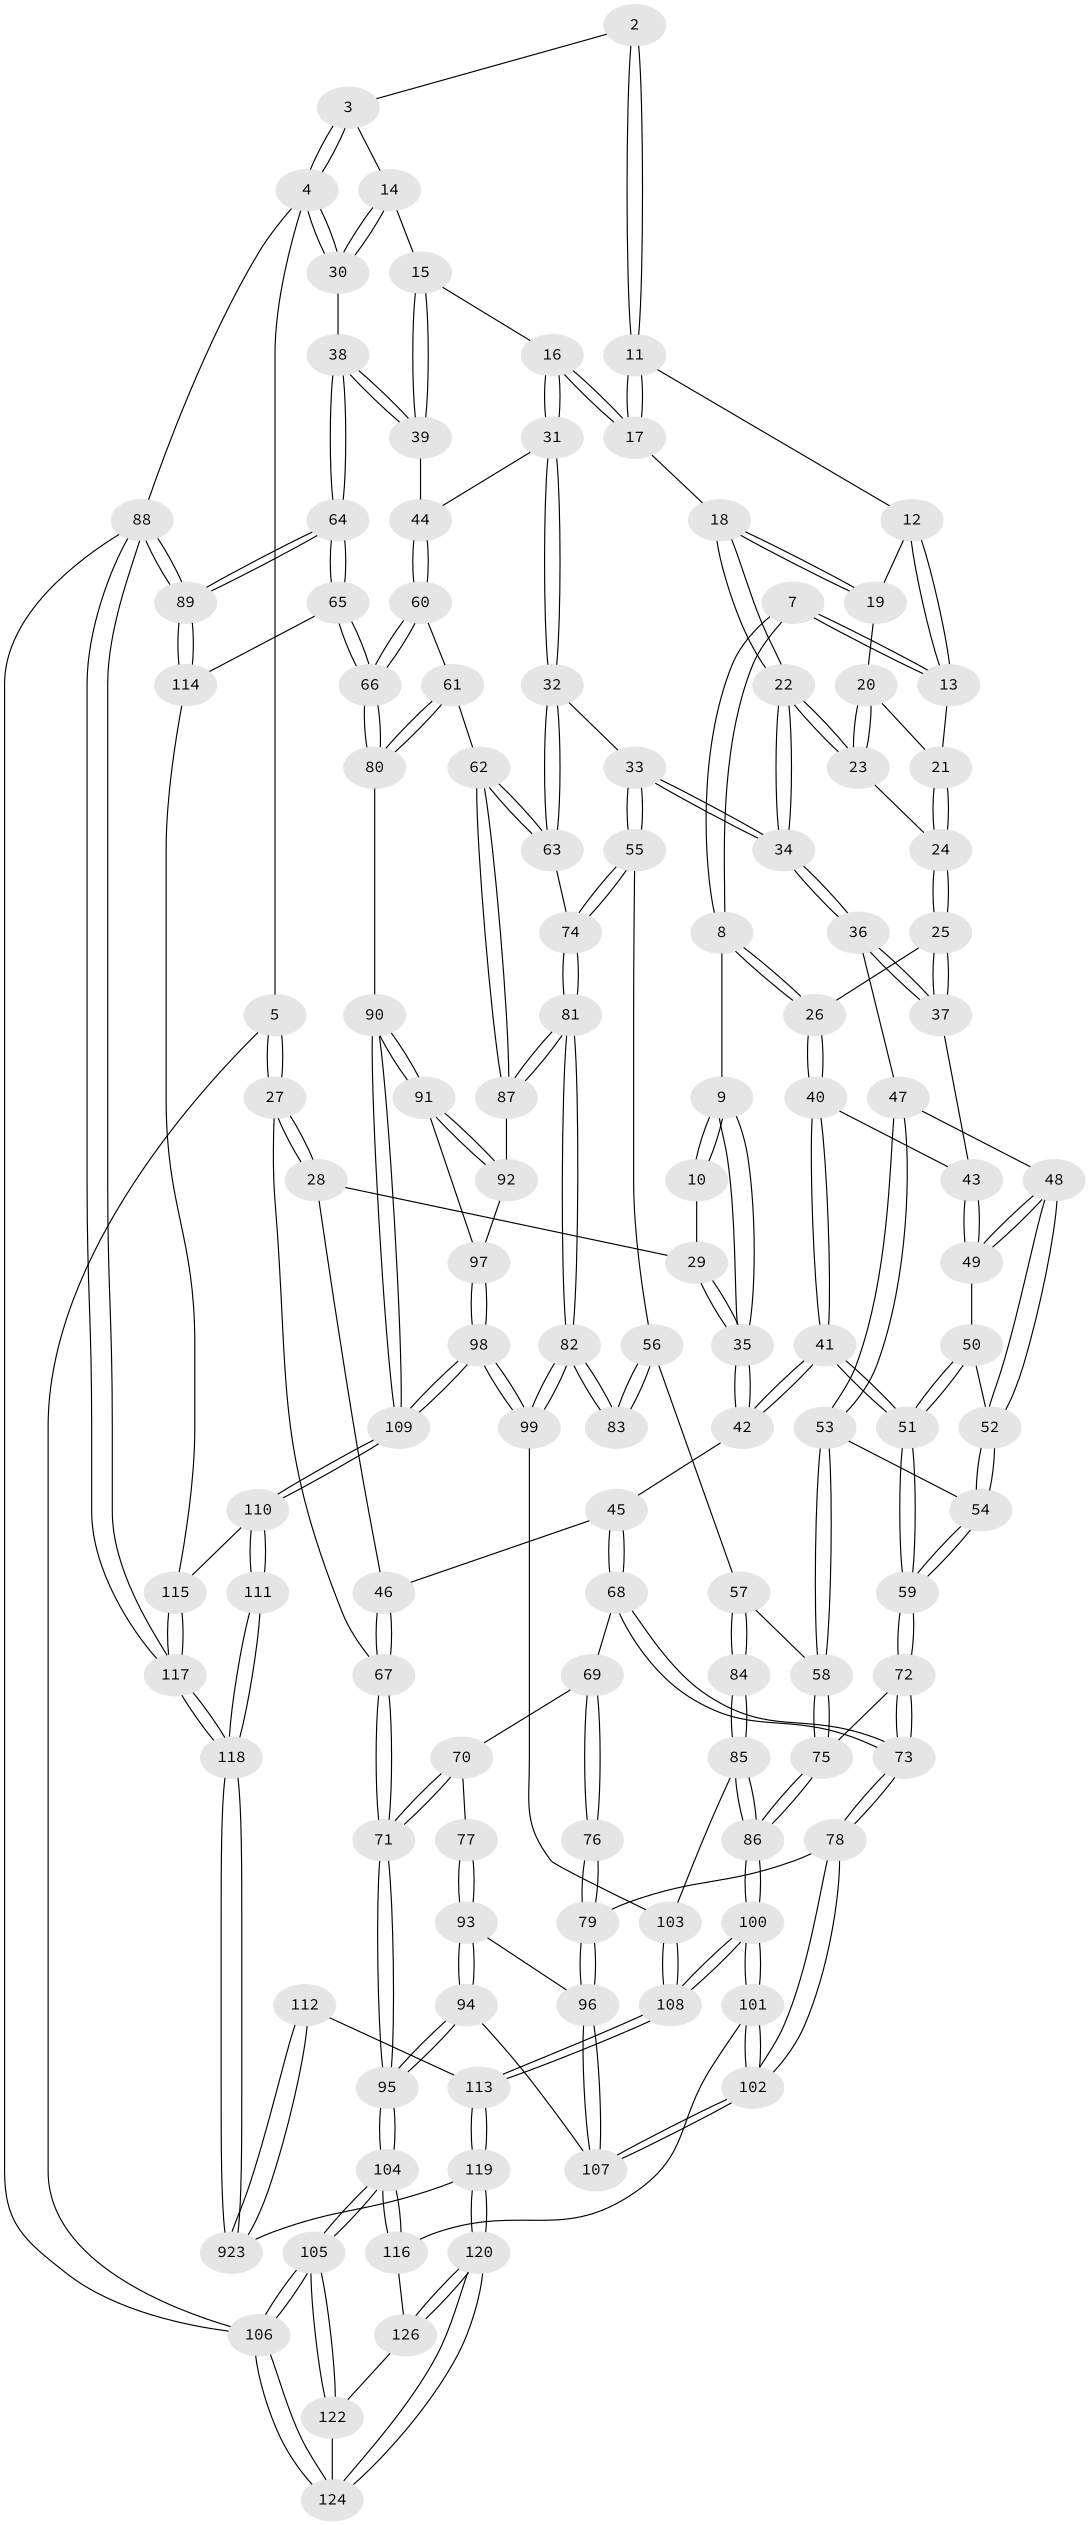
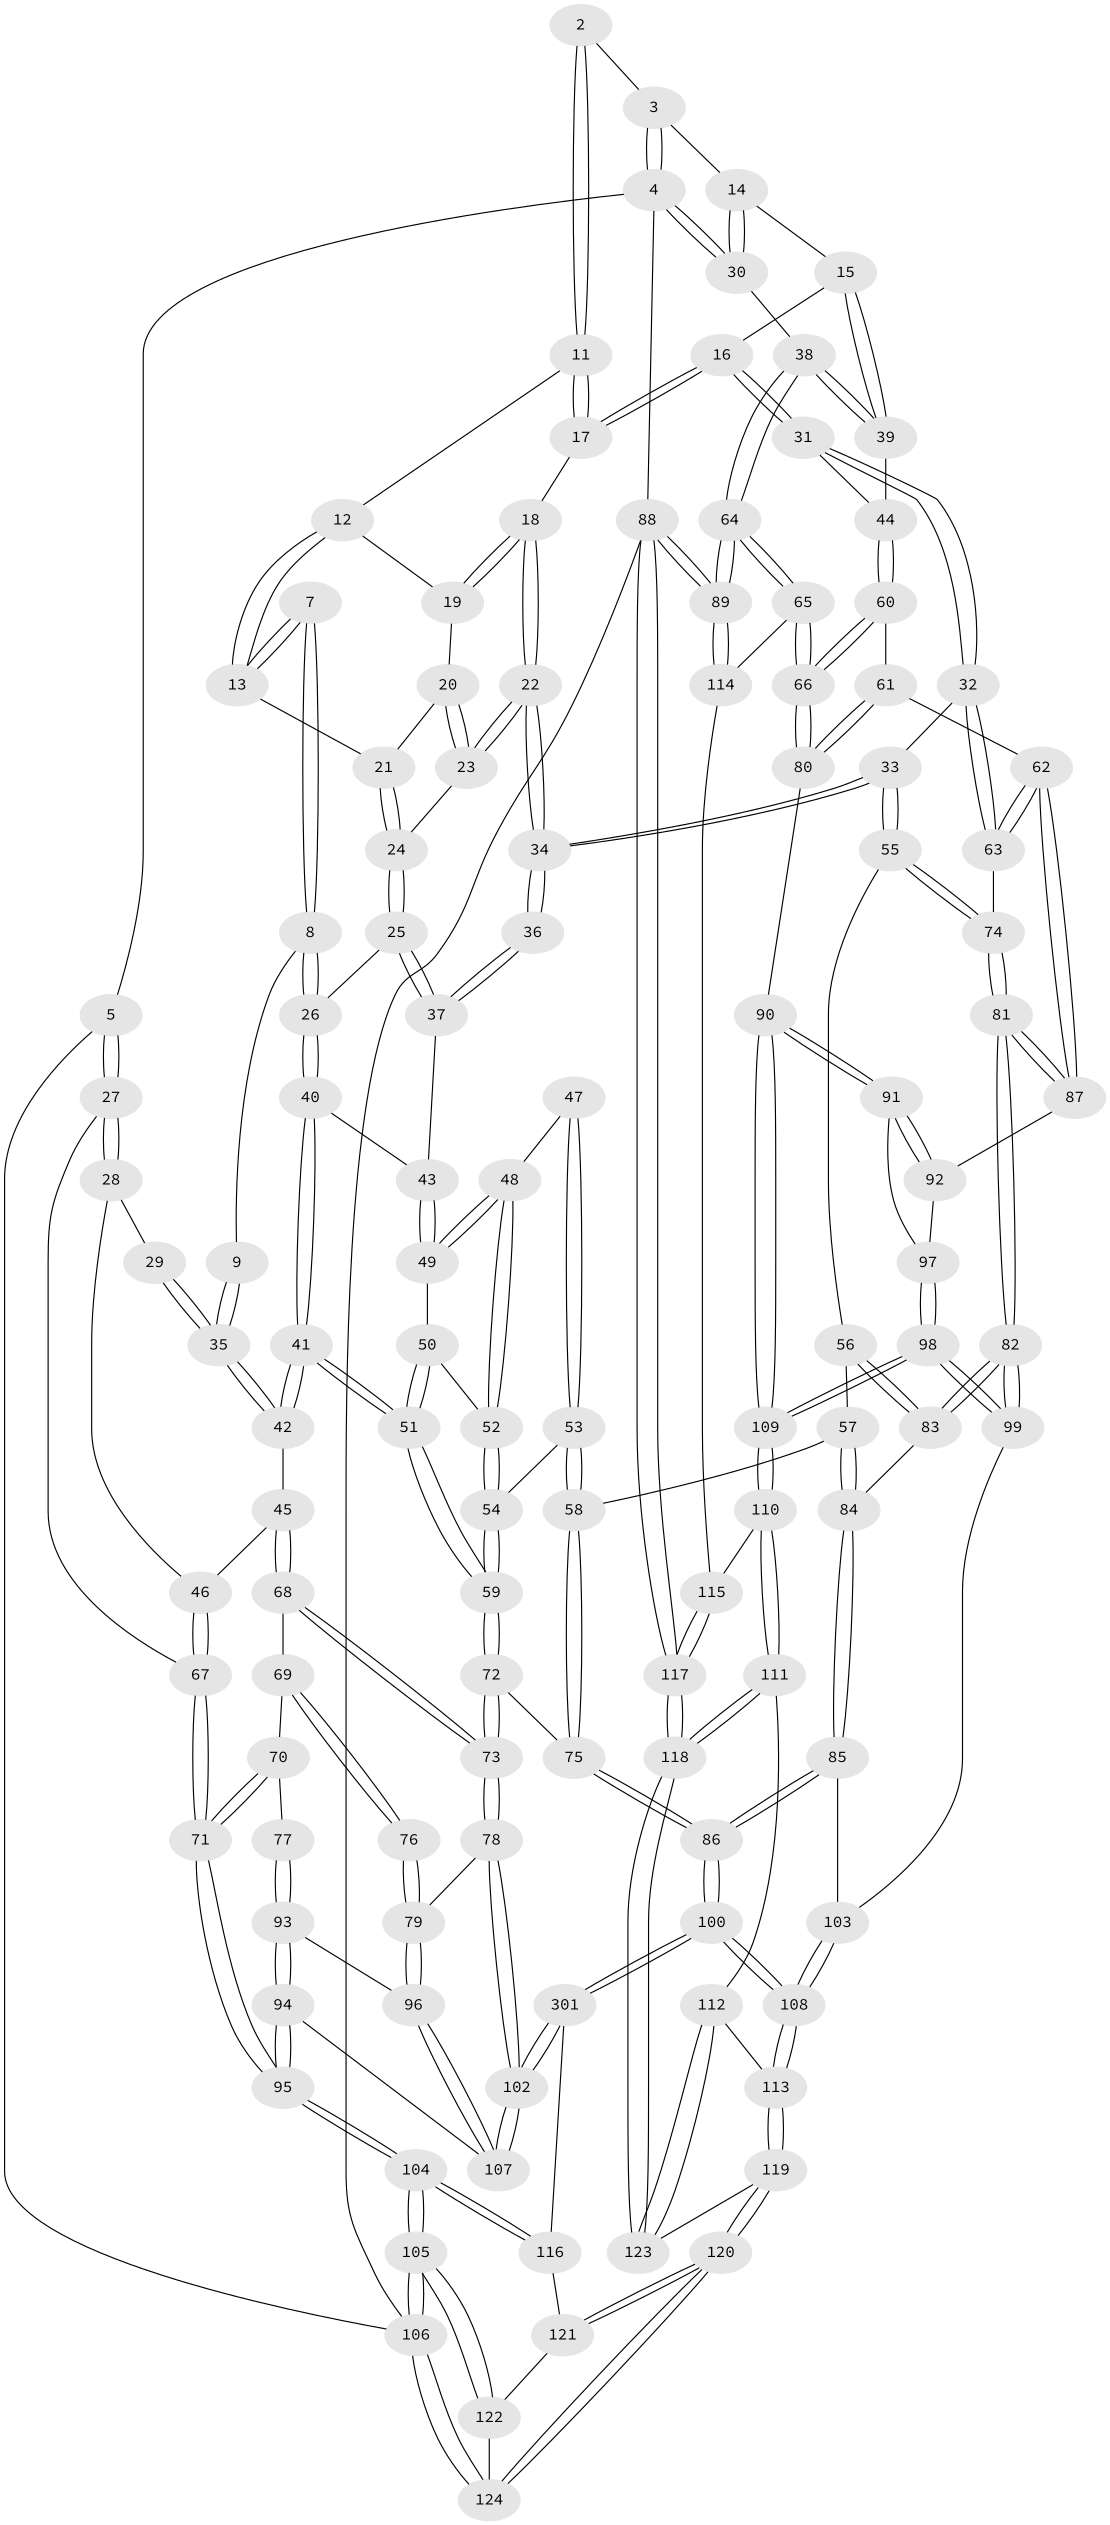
(878, 1015) -> none
(697, 1180) -> none
none -> (890, 1469)
none -> (774, 1846)
(753, 2005) -> (565, 2005)
(231, 2253) -> (638, 2253)
(406, 2335) -> (563, 2335)
